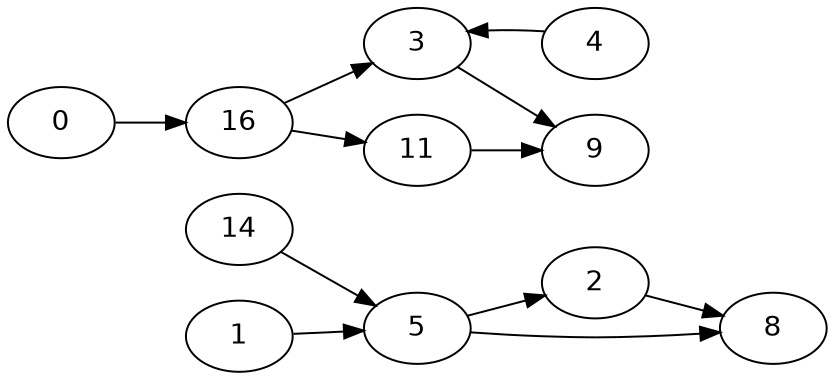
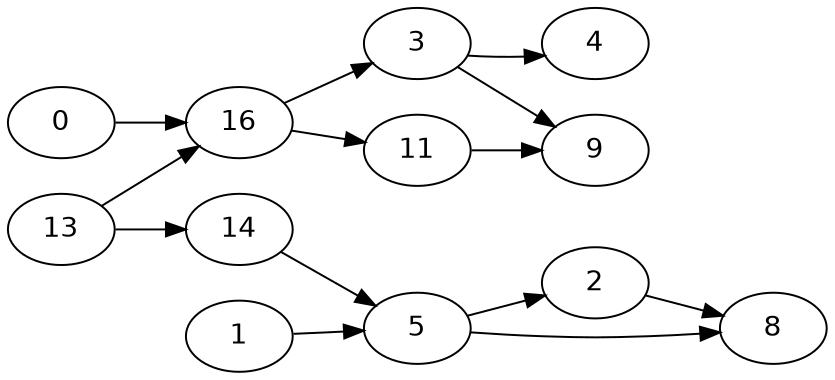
(516, 30) -> (496, 57)
none -> (61, 229)
